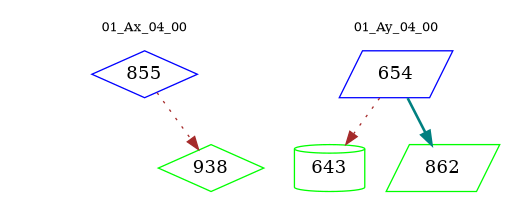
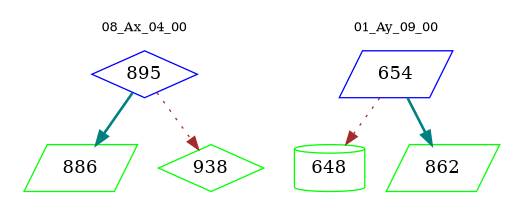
(145, 28) -> (145, 28)
(396, 28) -> (396, 28)
(145, 74) -> (145, 74)
none -> (81, 168)
(330, 168) -> (330, 168)
